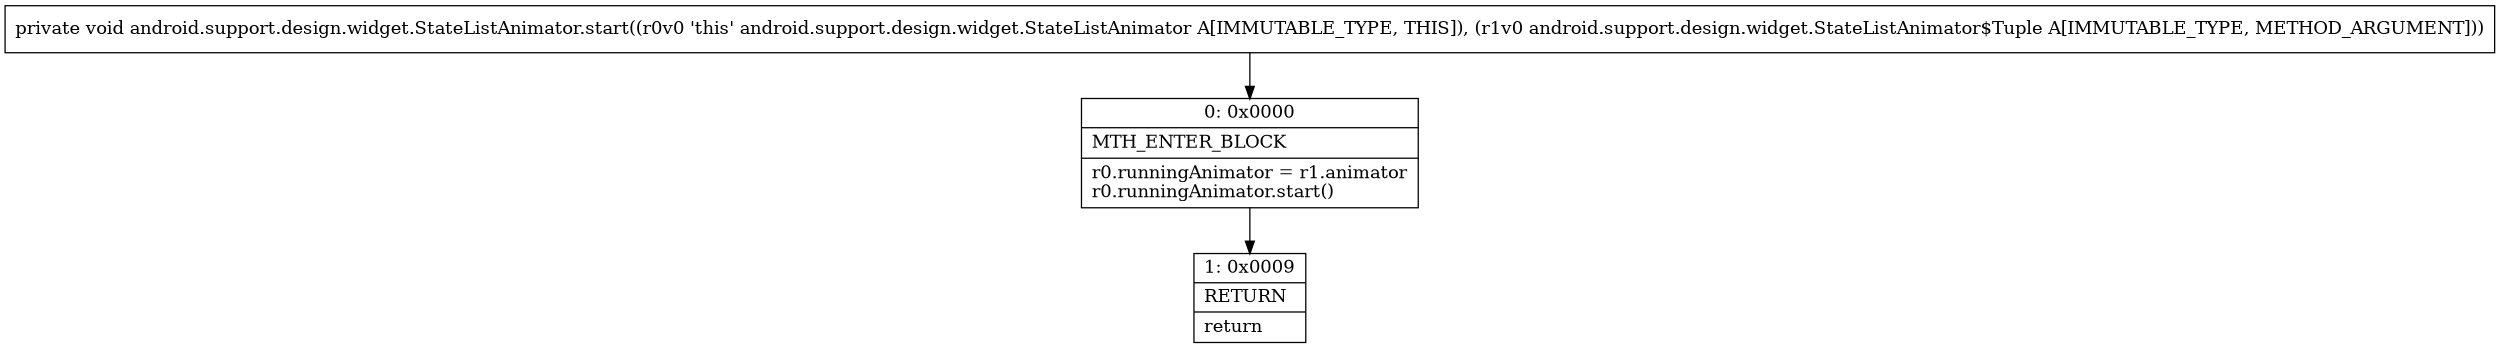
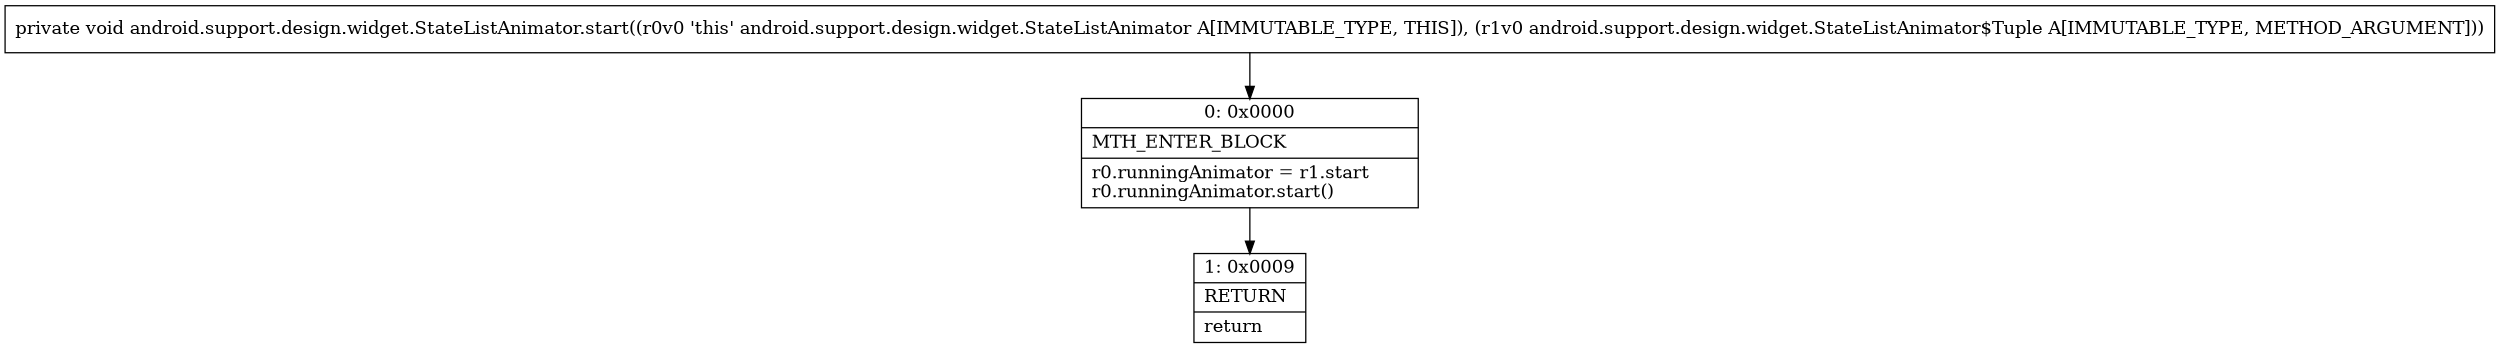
(1250, 173) -> (1231, 173)
